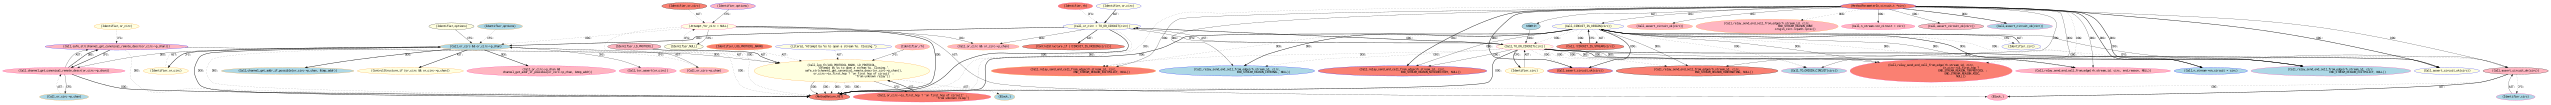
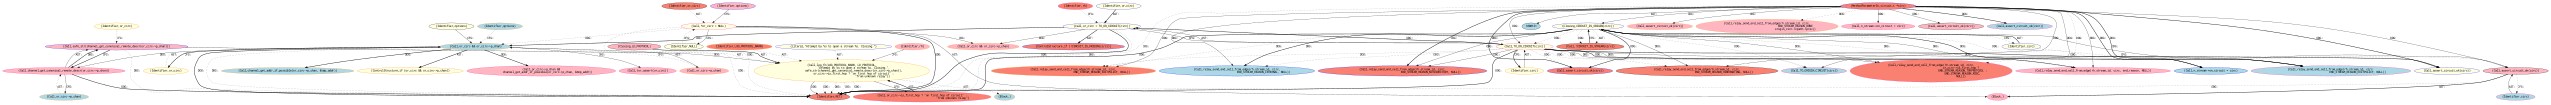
(709, 26) -> (709, 26)
(1588, 26) -> (1588, 26)
(1528, 37) -> (1663, 8)
(634, 47) -> (634, 47)
(1073, 47) -> (1073, 47)
(829, 97) -> (829, 97)
